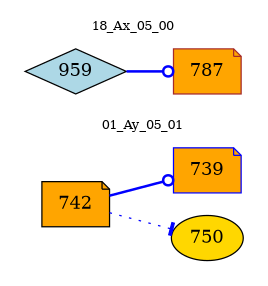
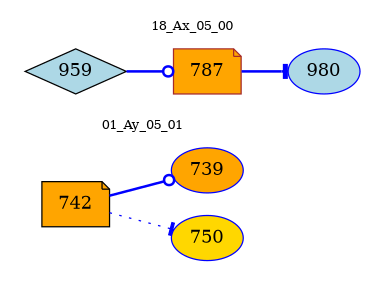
none -> (324, 71)
(207, 170) -> (207, 170)
(207, 238) -> (207, 238)
